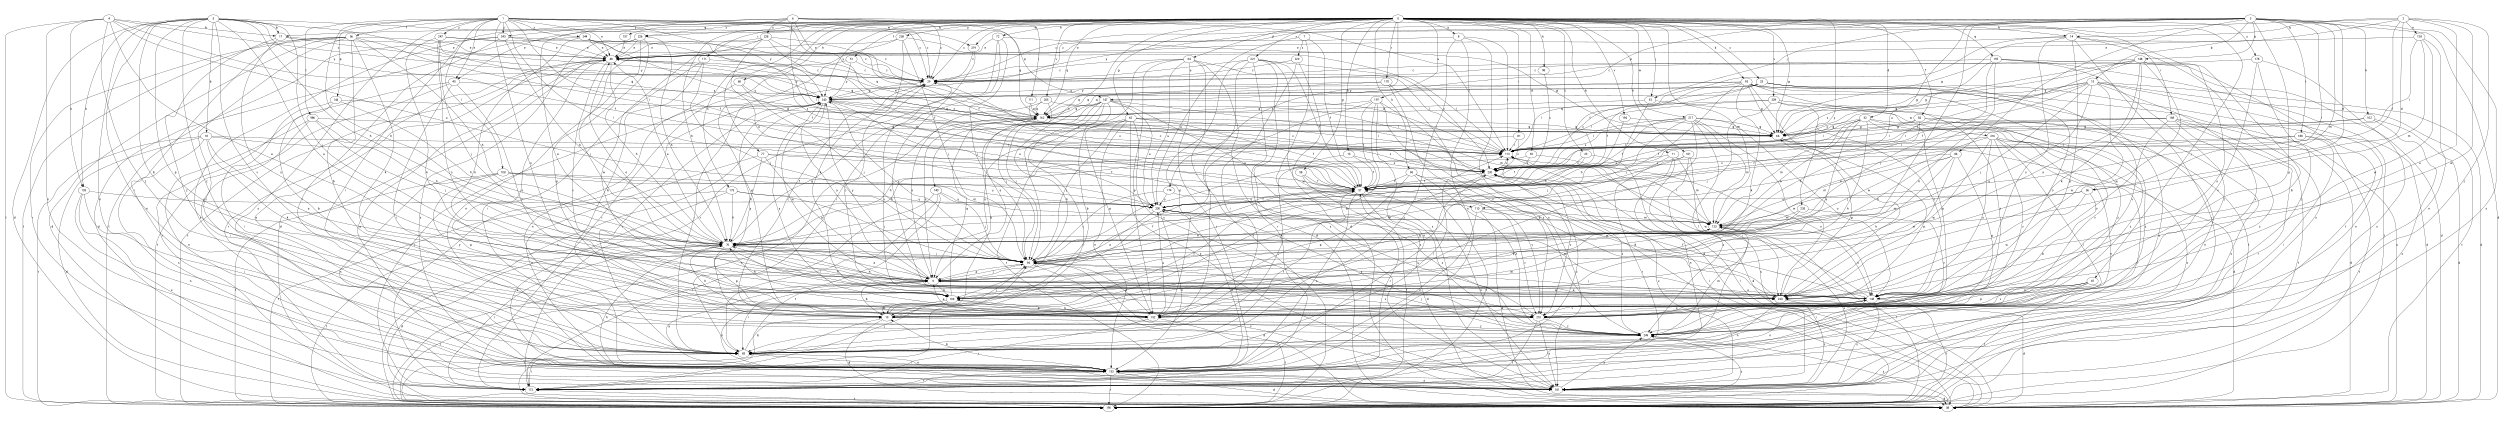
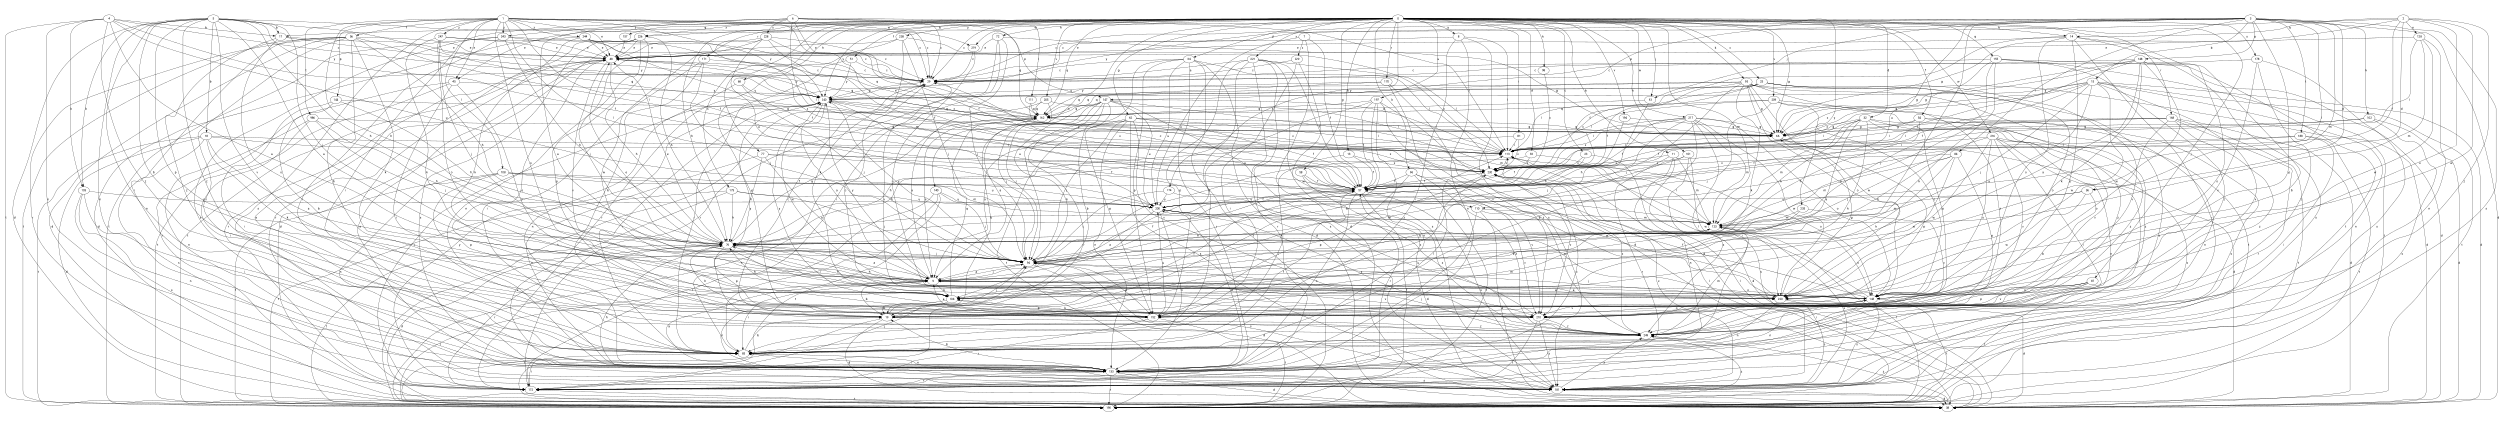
(1830, 111) -> (1720, 21)
(2377, 196) -> (1830, 176)
none -> (301, 197)
